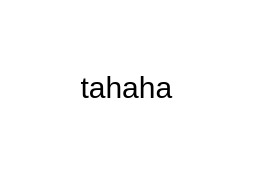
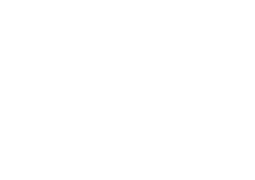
(126, 89) -> none
